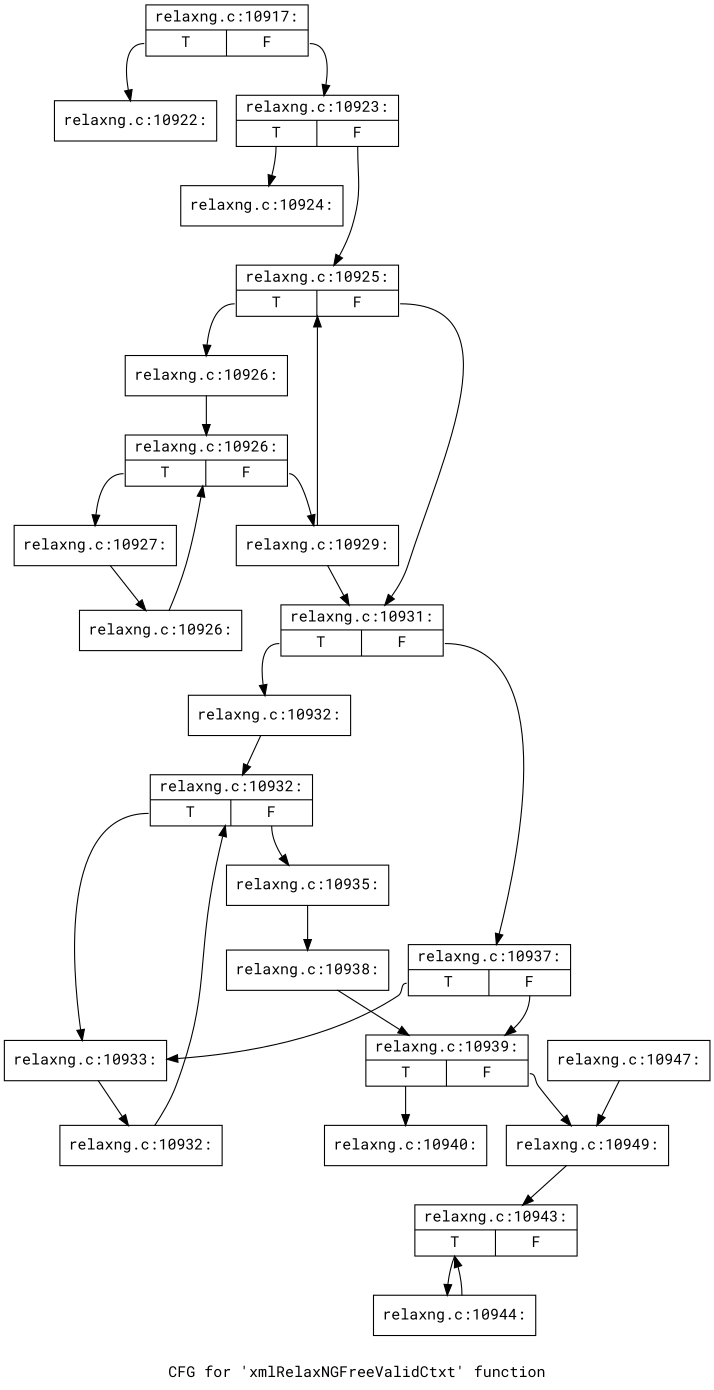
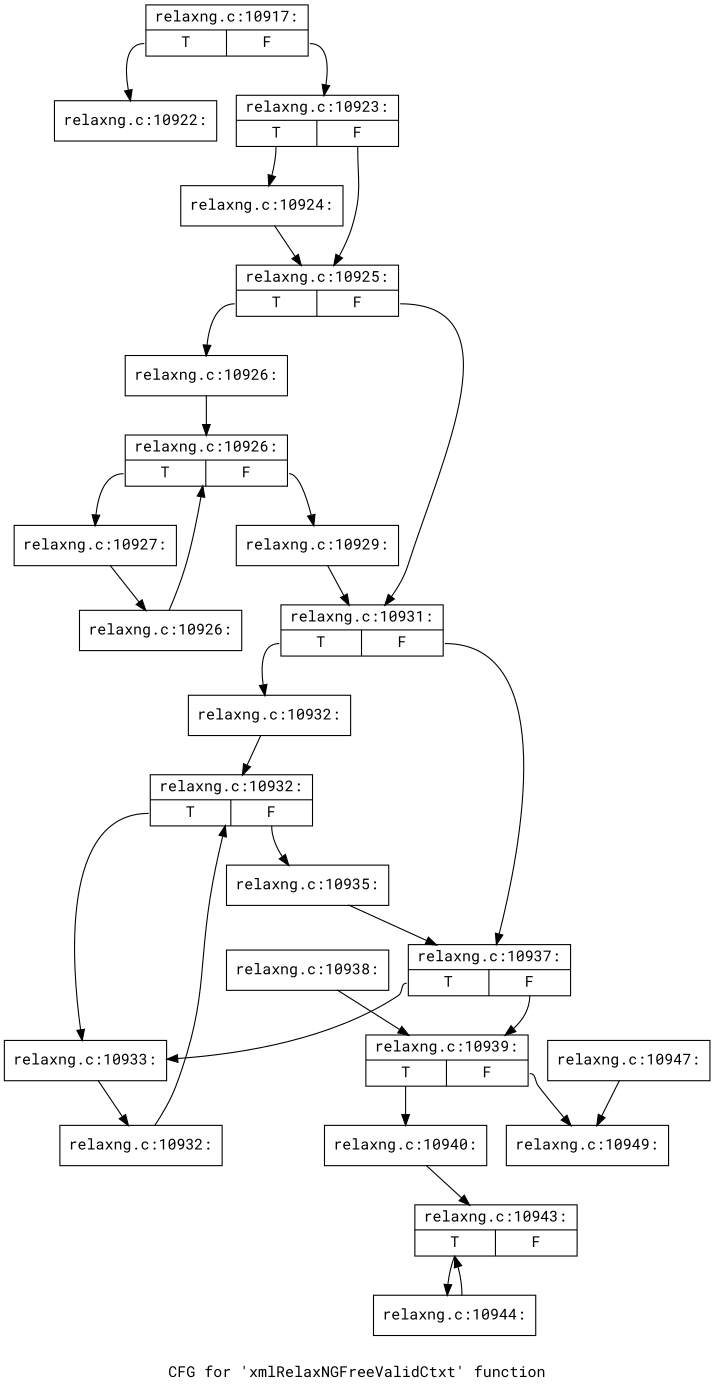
(317, 427) -> (285, 241)
(308, 922) -> (387, 923)
(549, 1182) -> (444, 1182)
